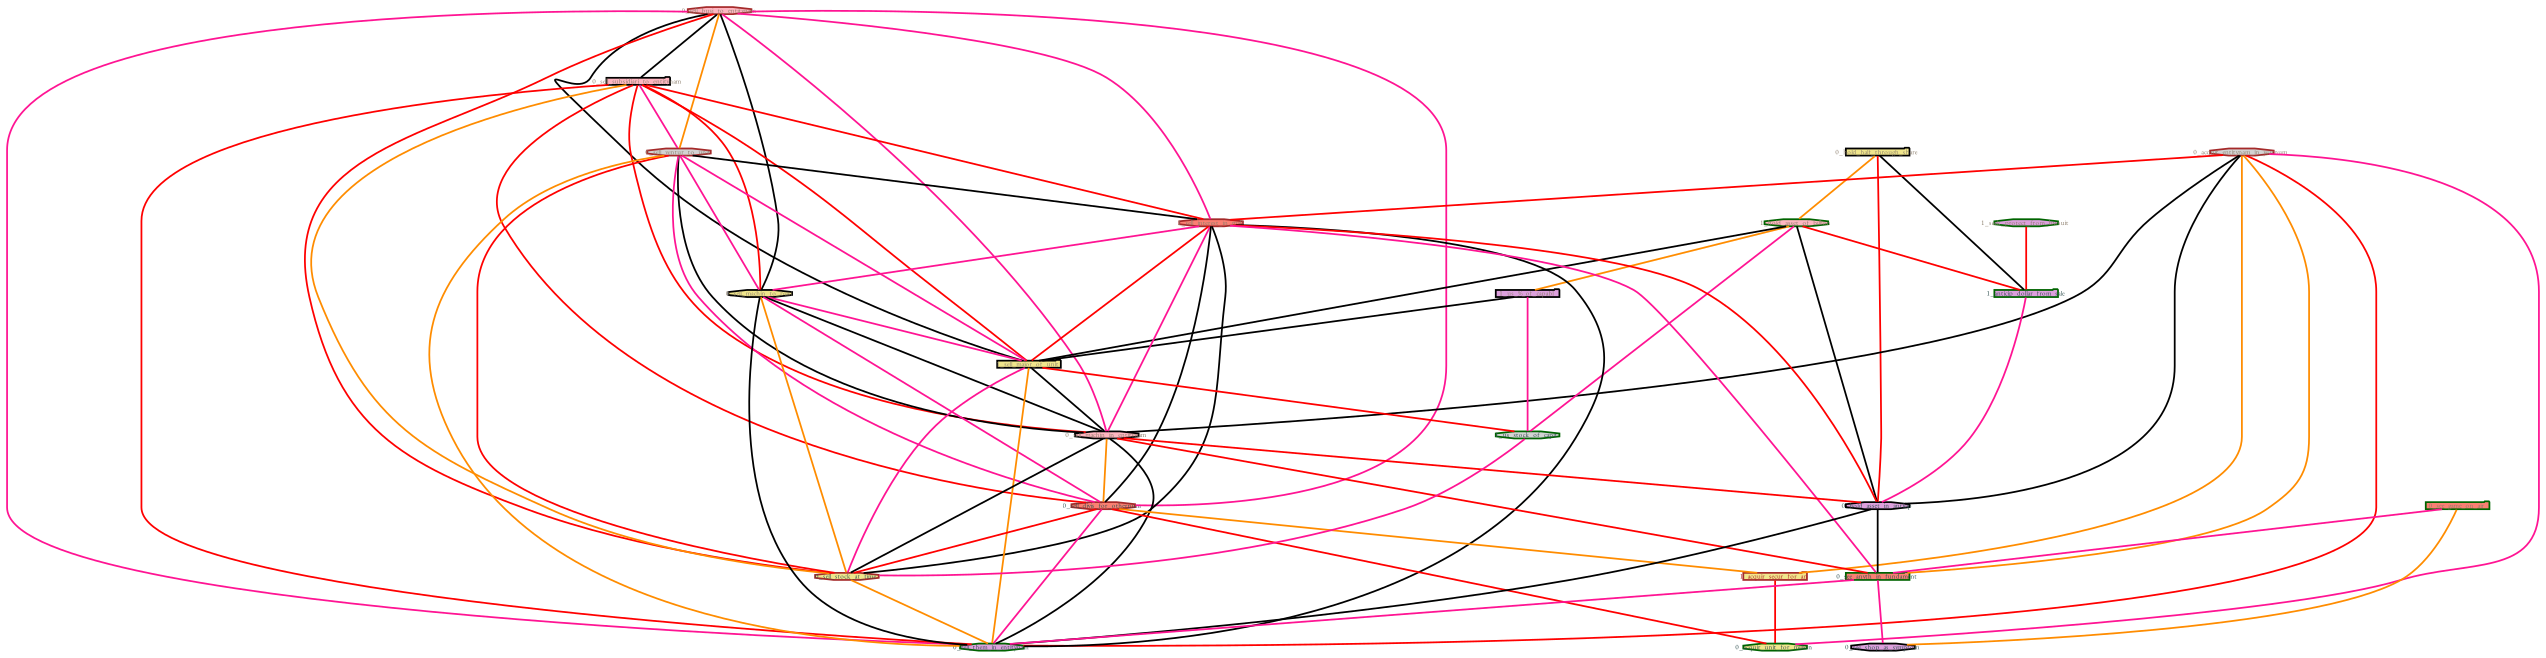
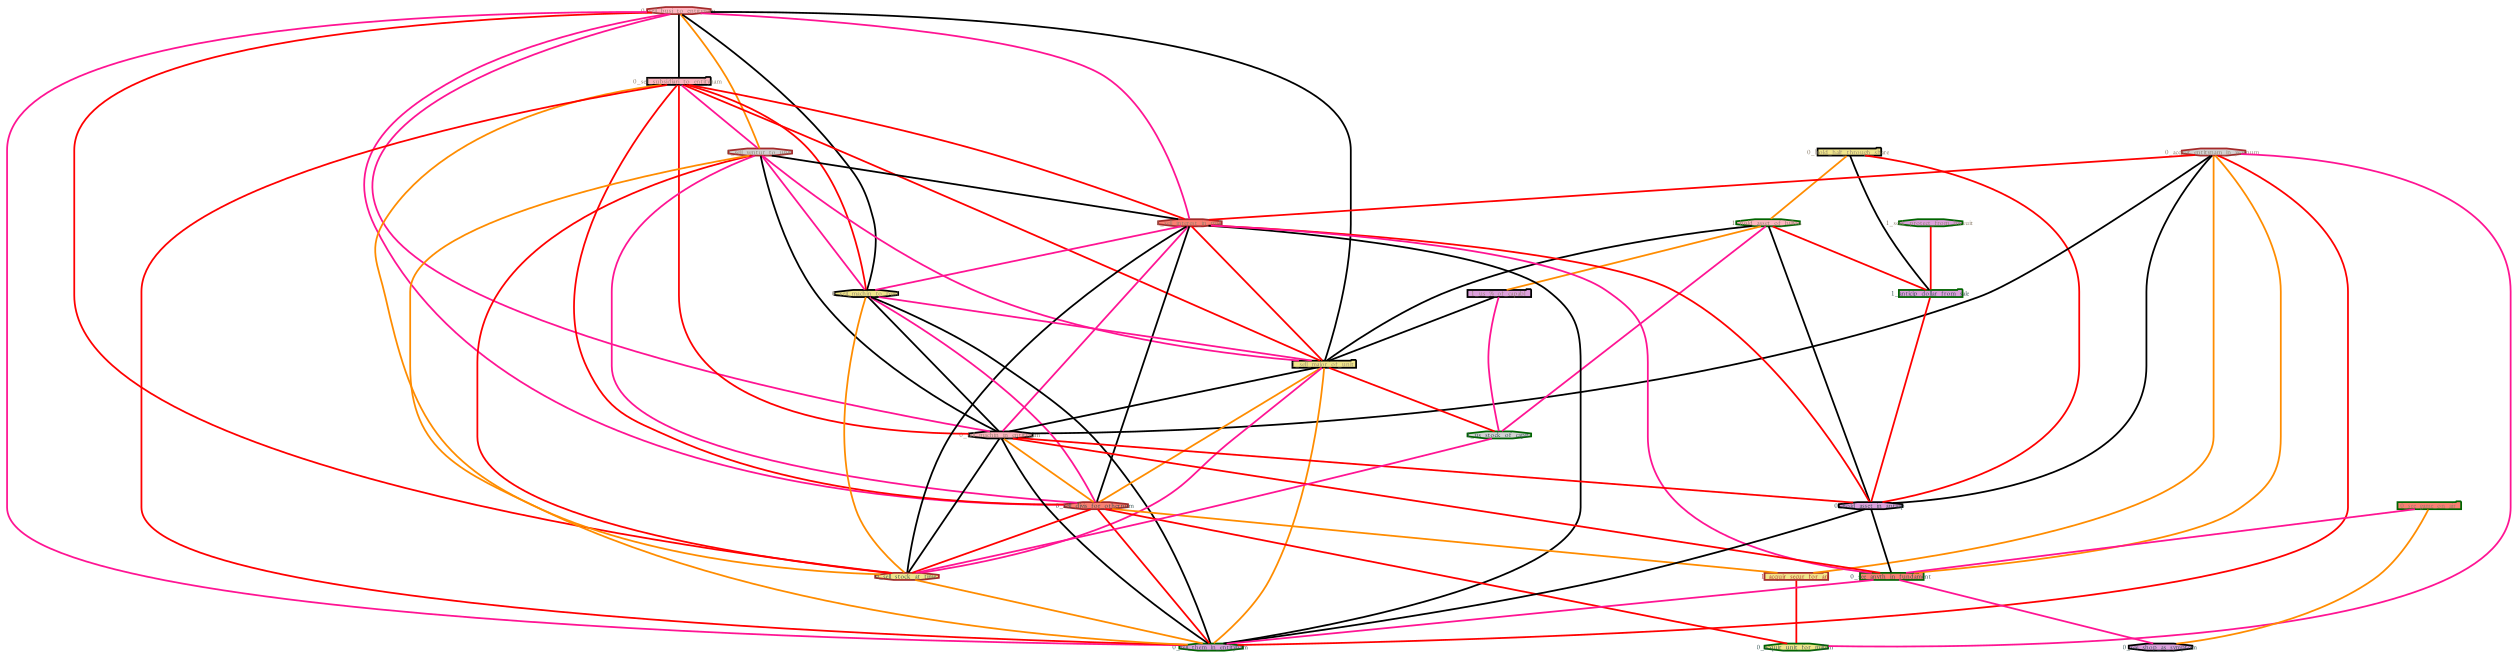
none -> (1244, 415)
(1982, 420) -> (1901, 400)
(1042, 583) -> (1154, 576)
